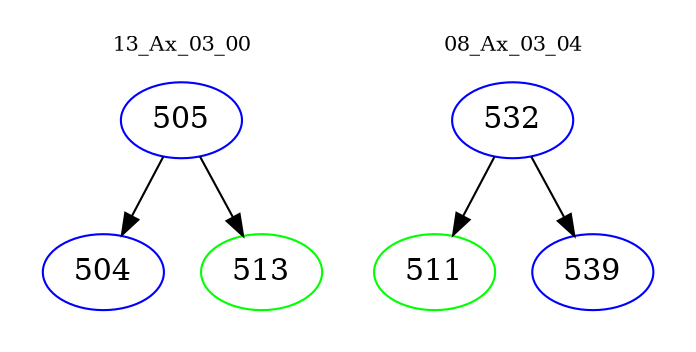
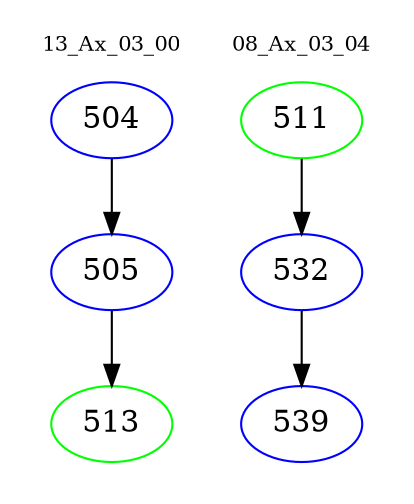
(148, 186) -> (112, 186)
(479, 186) -> (302, 186)
